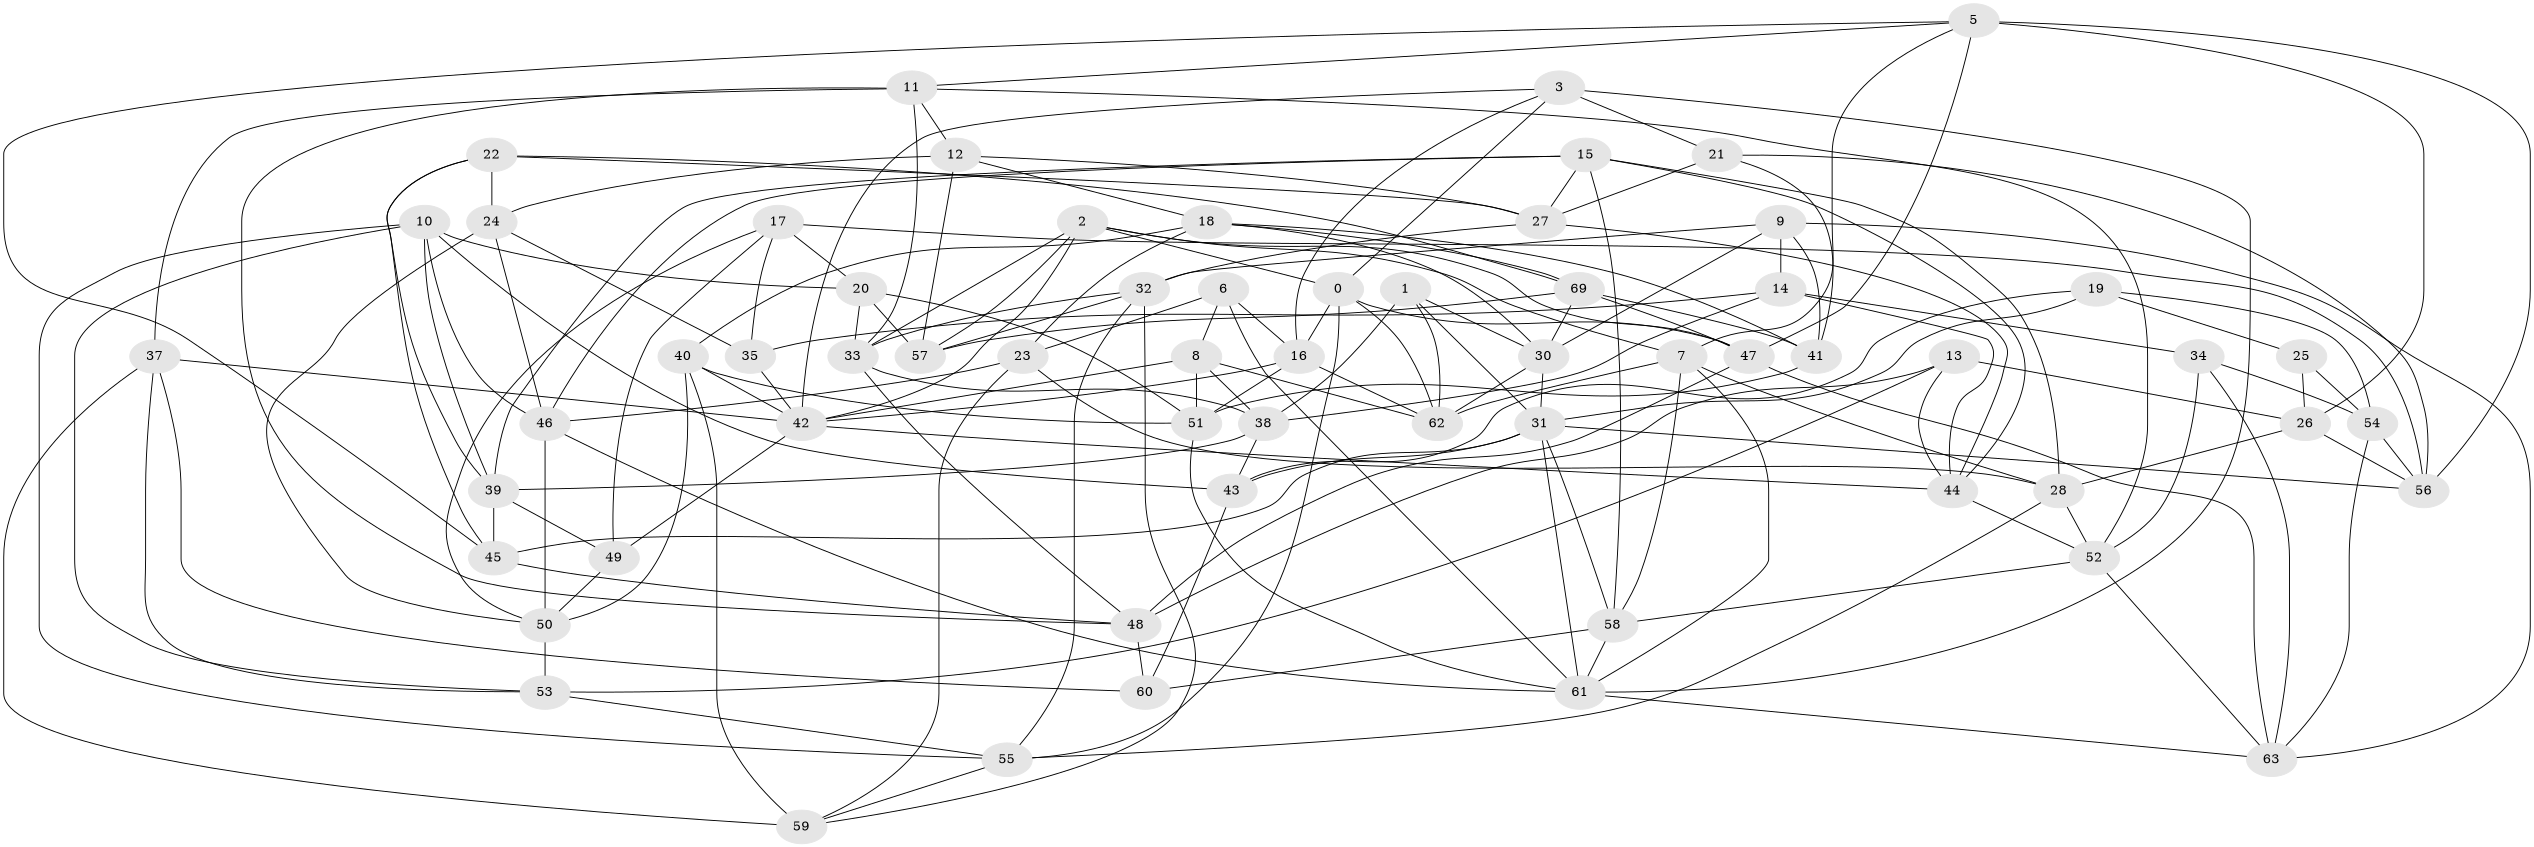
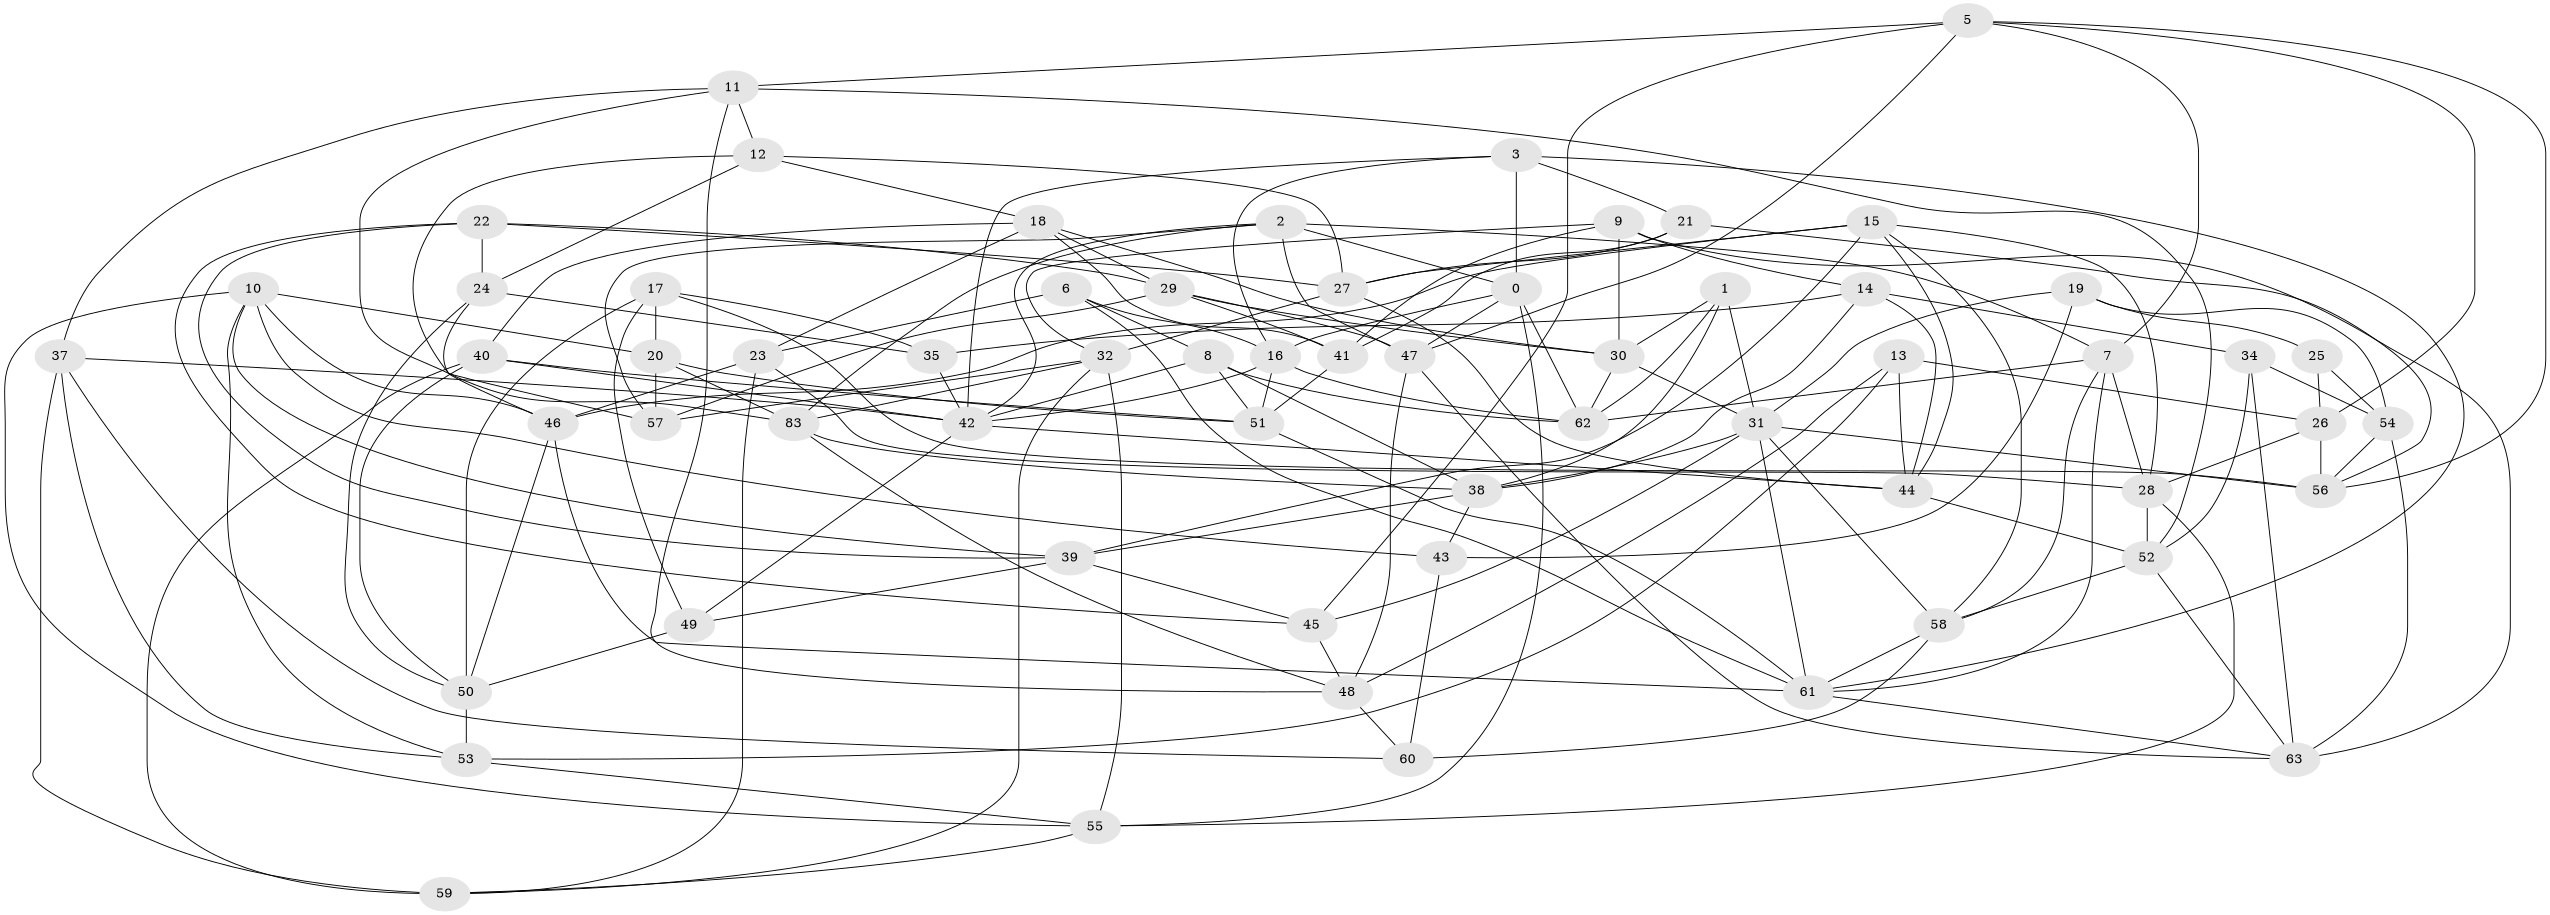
(1579, 289) -> (1169, 289)
(853, 357) -> (794, 424)
(1386, 457) -> (1667, 455)
